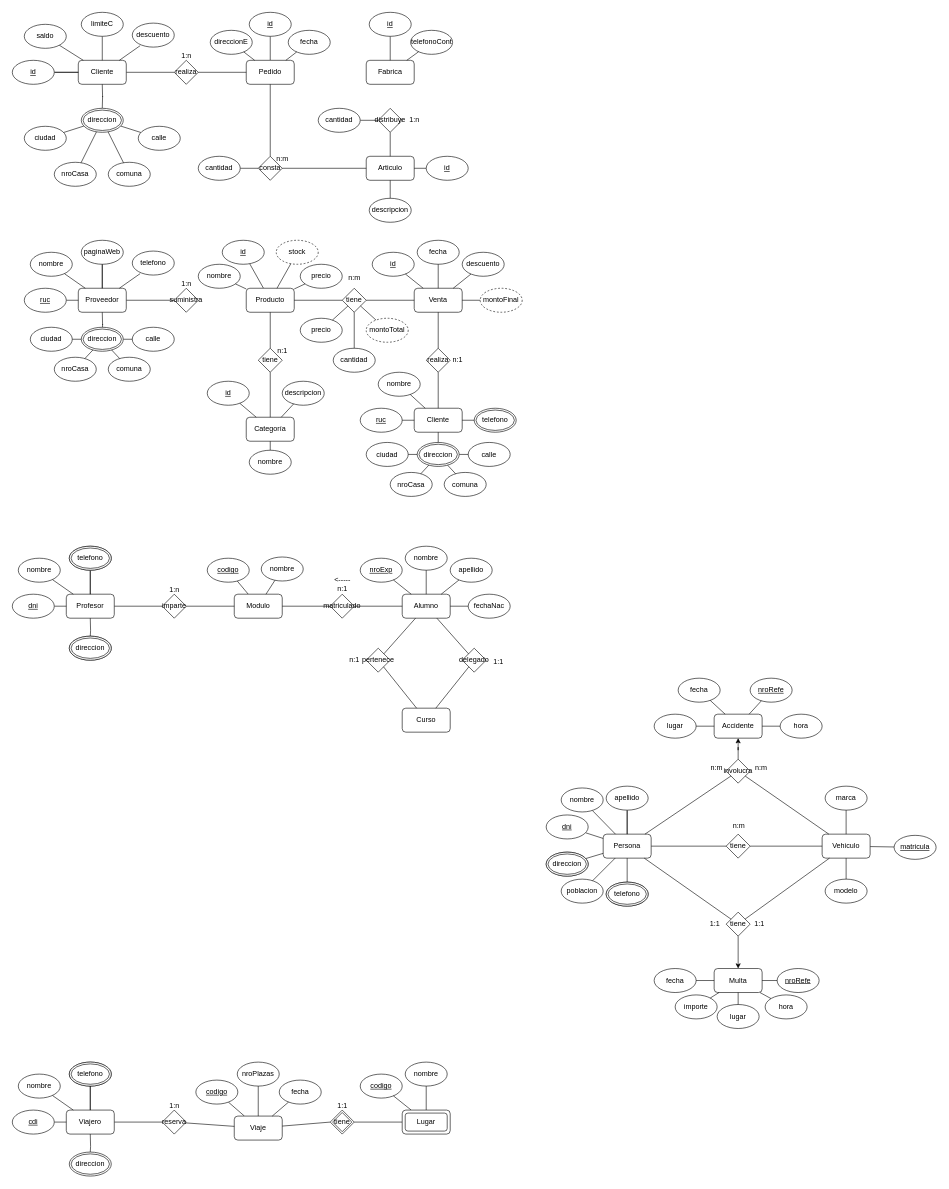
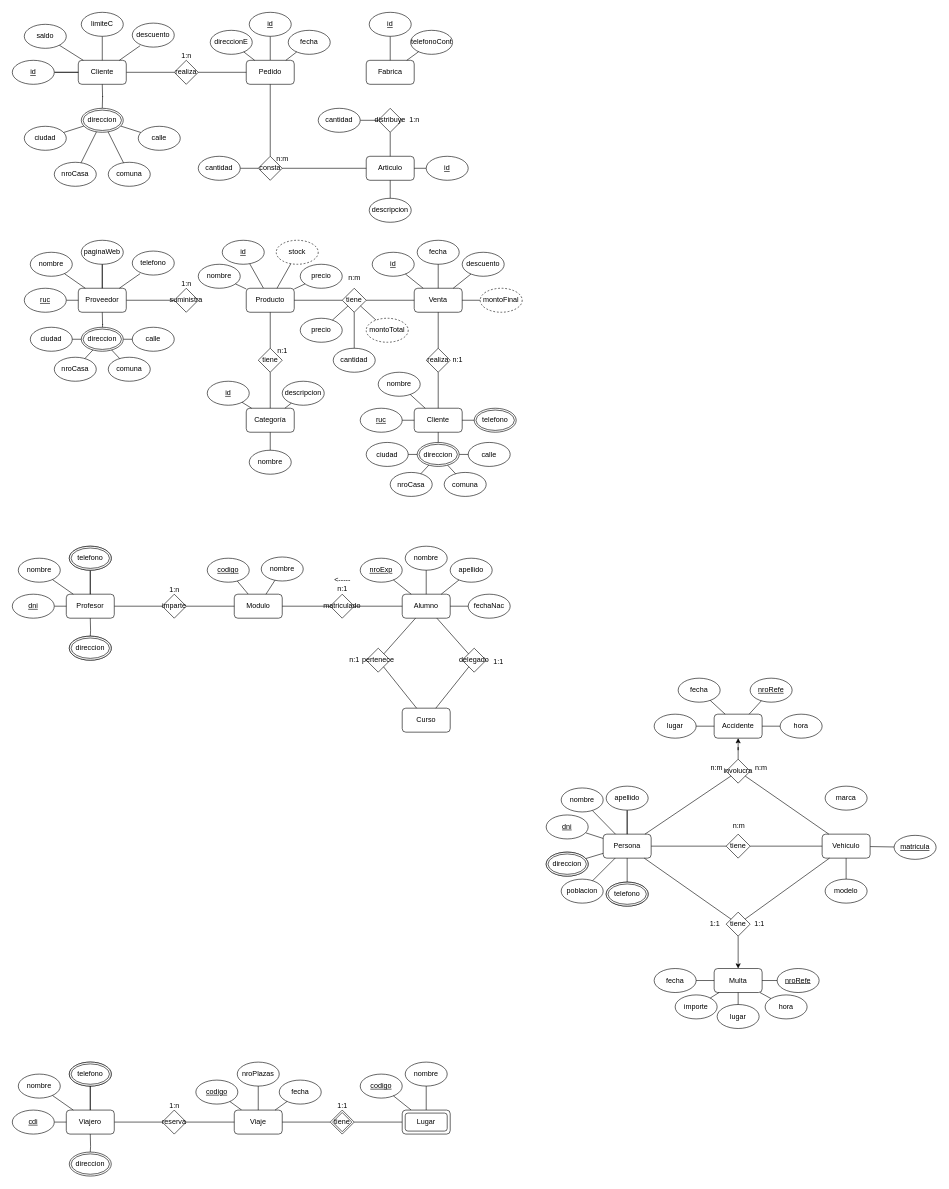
(270, 429) -> (270, 420)
(846, 822) -> none
(258, 1128) -> (258, 1122)
